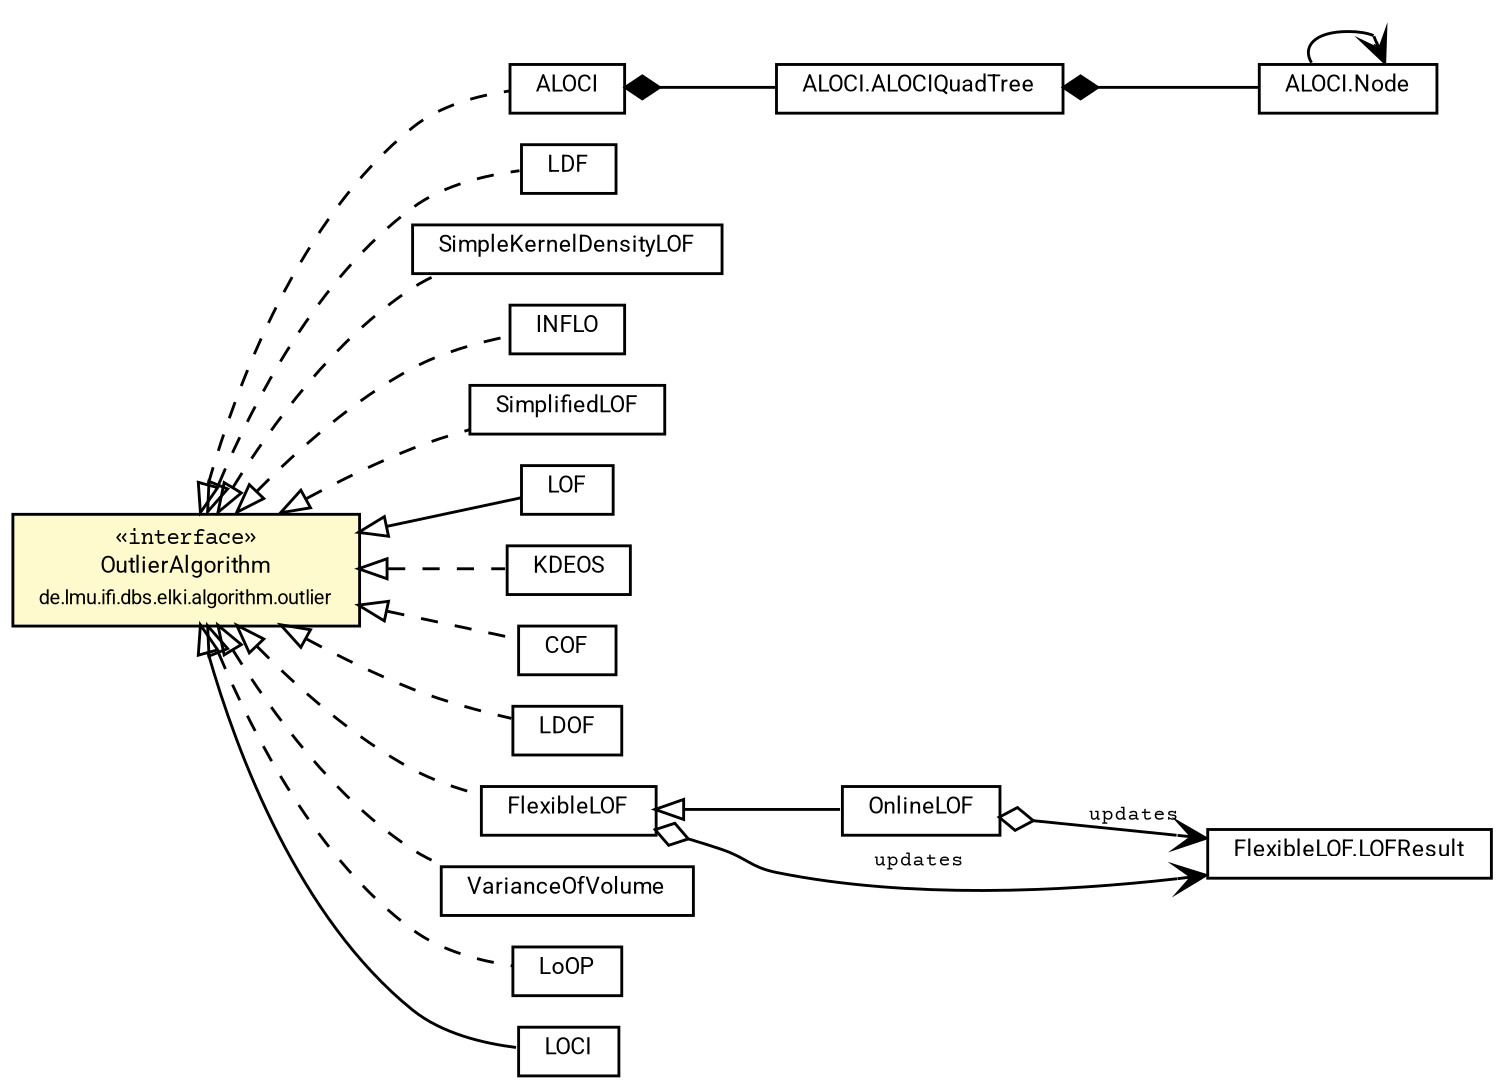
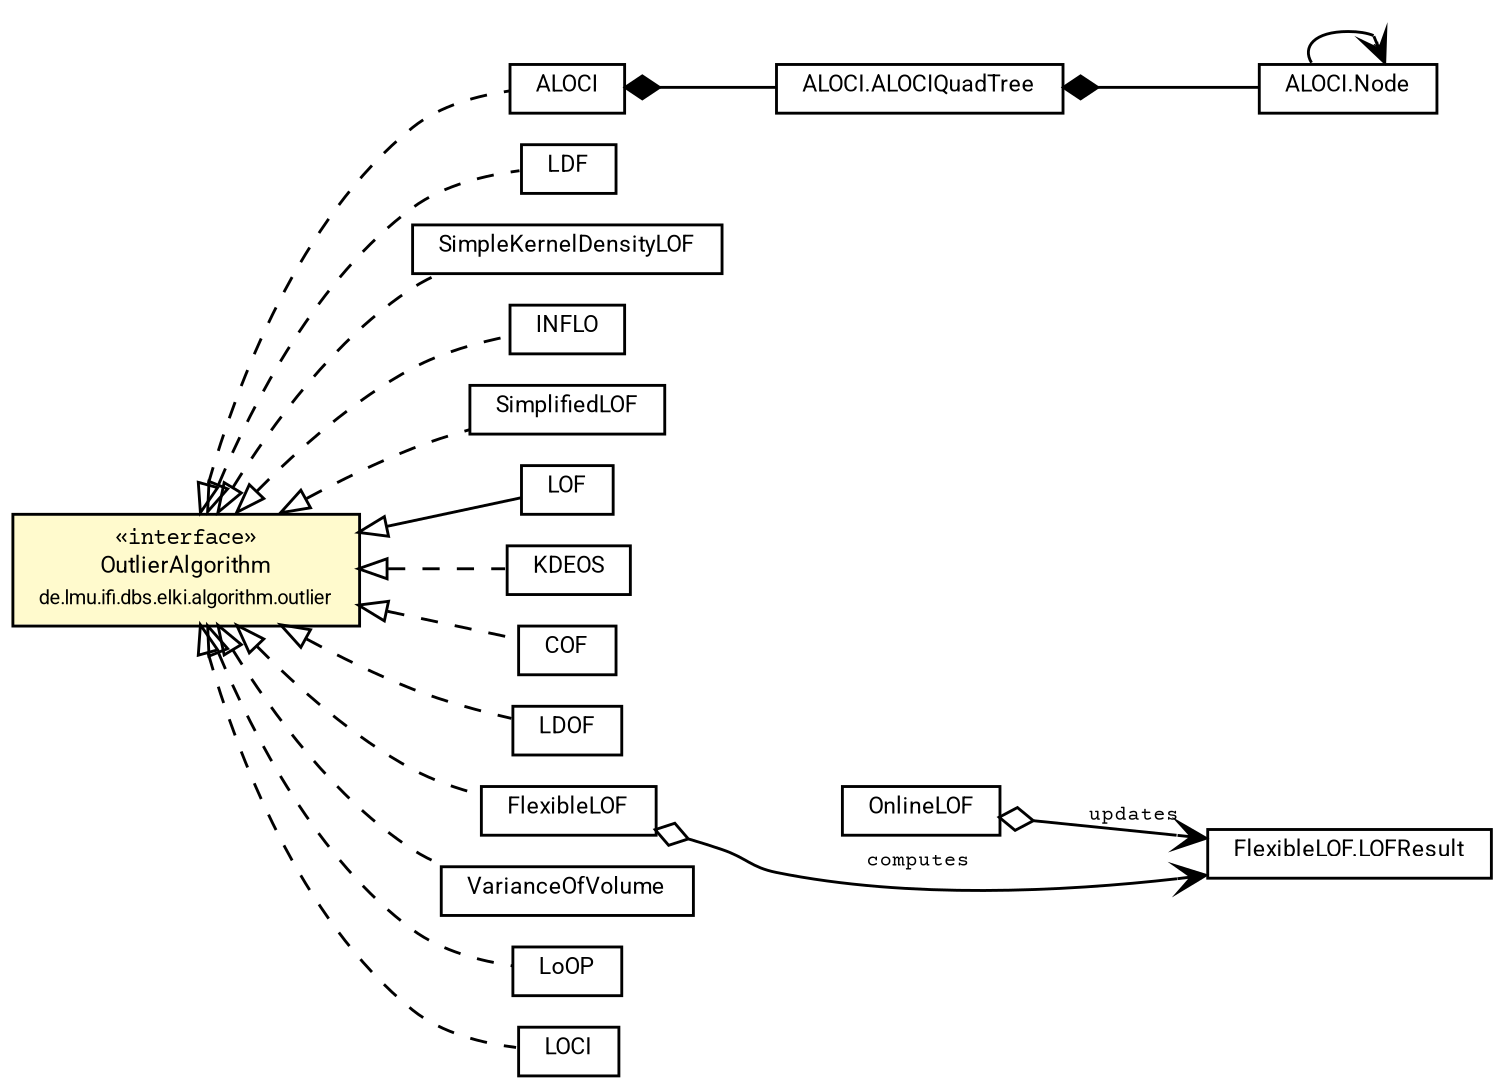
(762, 809) -> none
(920, 861) -> (920, 861)
(313, 895) -> (313, 895)
